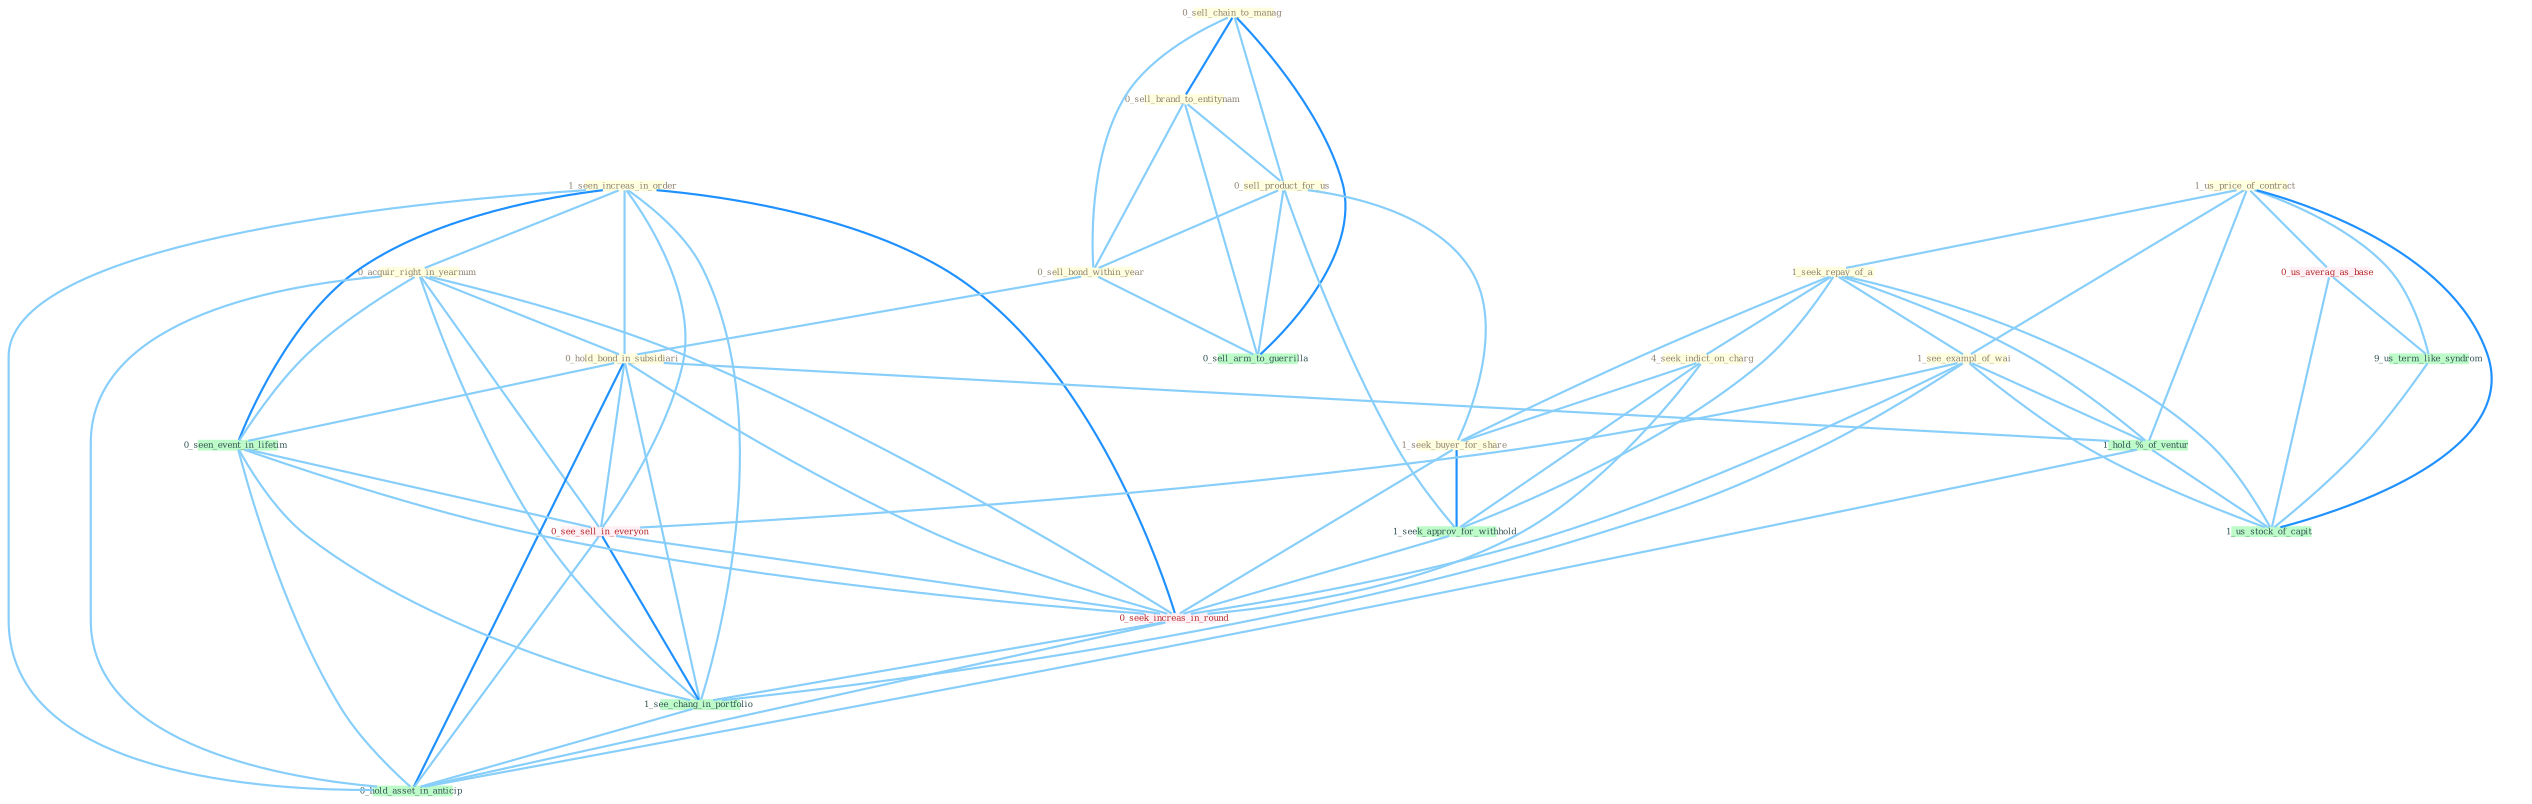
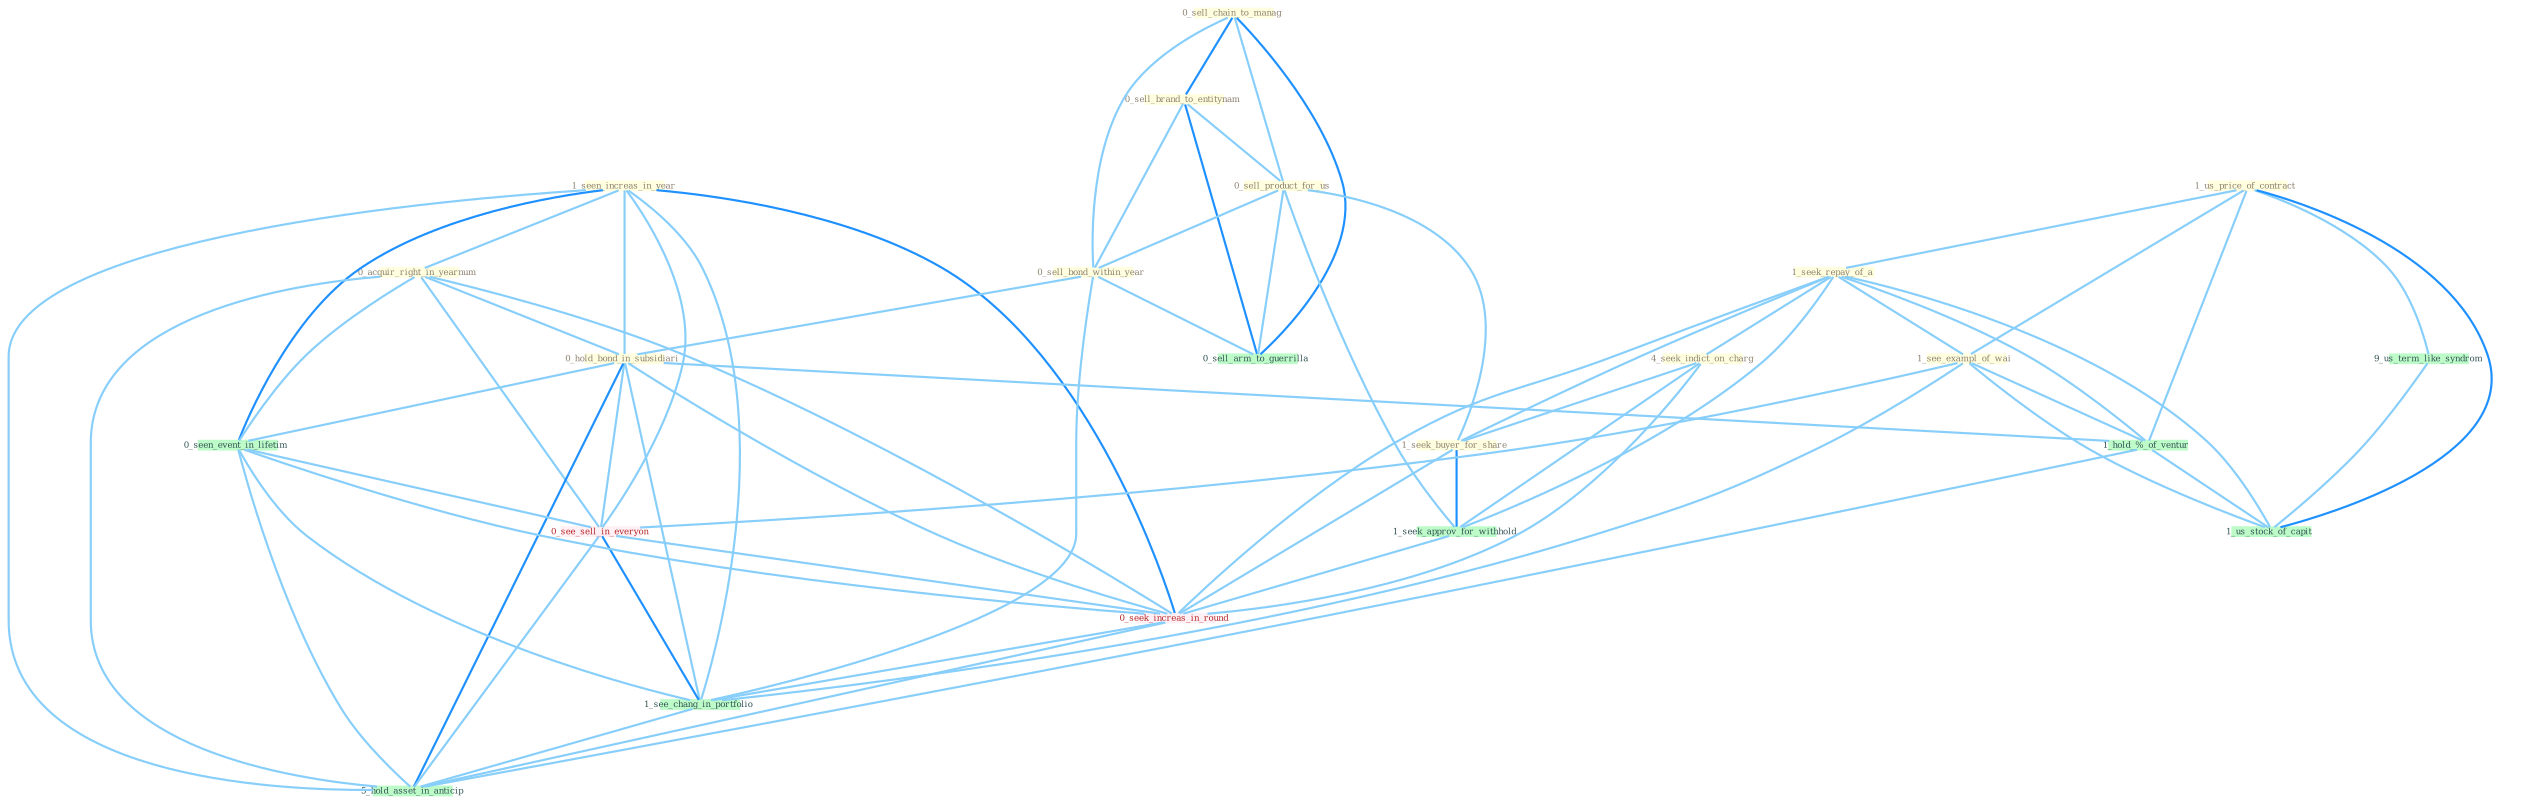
(625, 186) -> (625, 186)
(1221, 229) -> (1221, 229)
(2330, 272) -> none
(513, 488) -> (983, 616)
(1587, 523) -> (1515, 389)
(413, 791) -> (413, 791)
